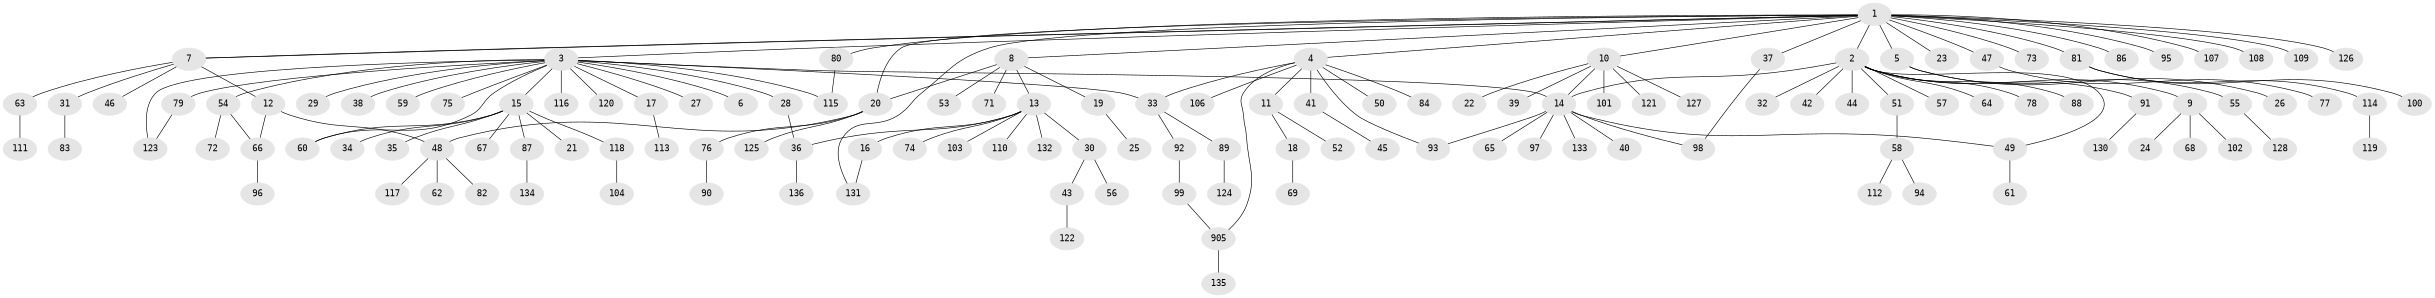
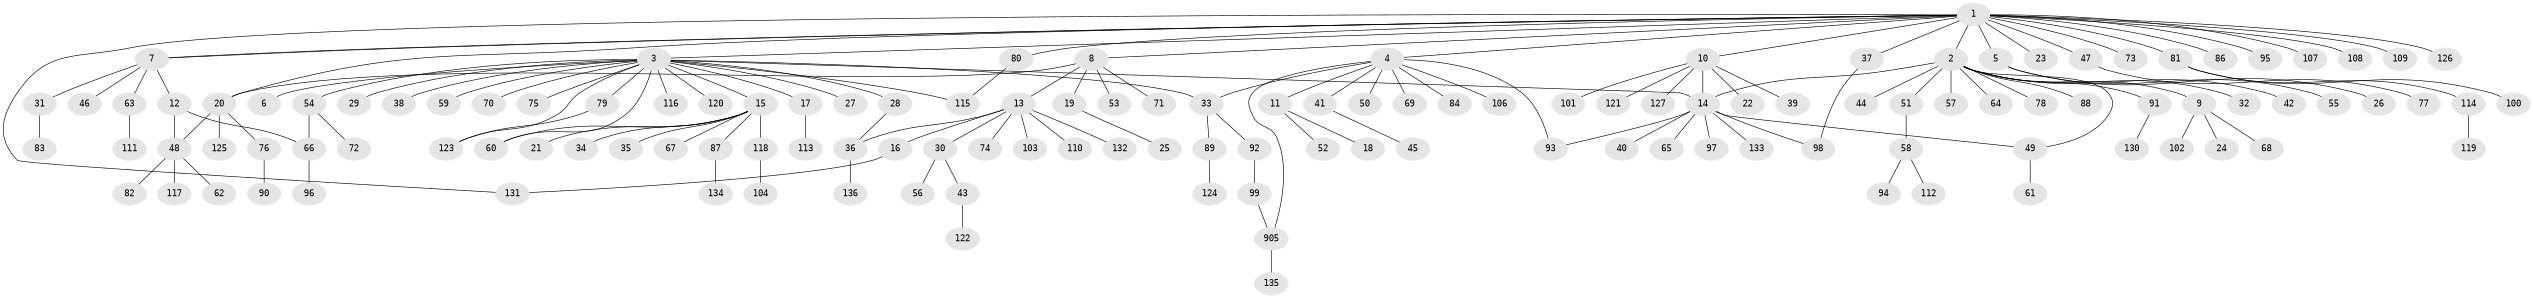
none -> (489, 104)
(2280, 149) -> none
(1293, 172) -> (1397, 79)
